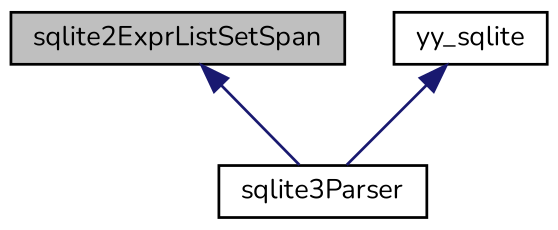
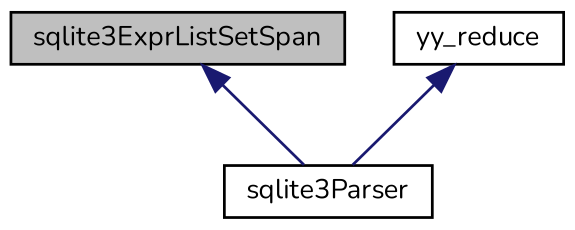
(178, 38) -> (178, 38)
(471, 38) -> (479, 38)
